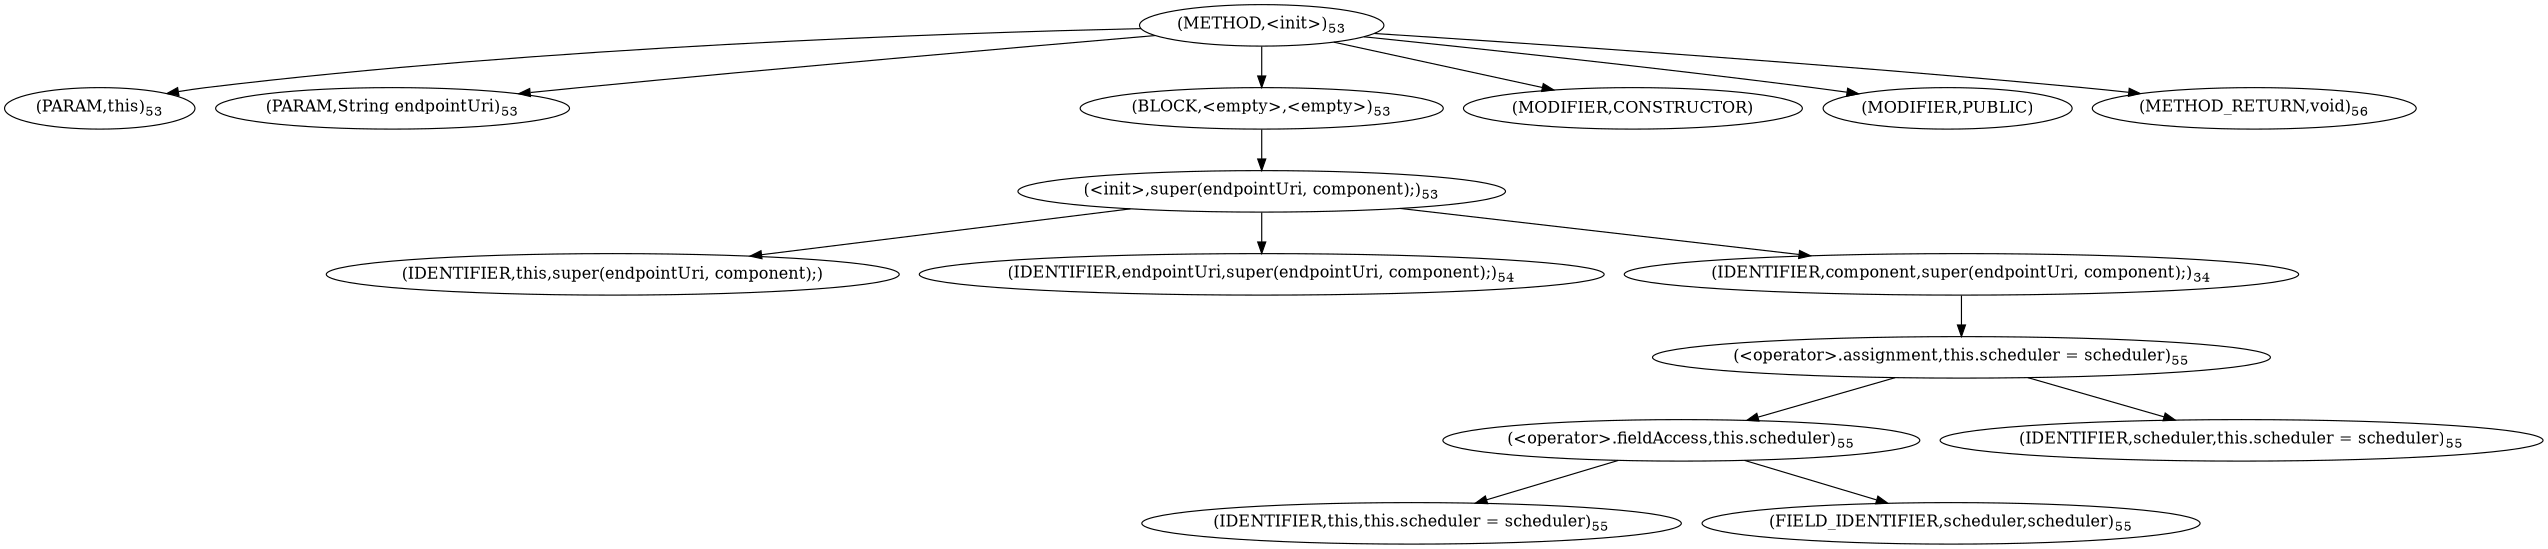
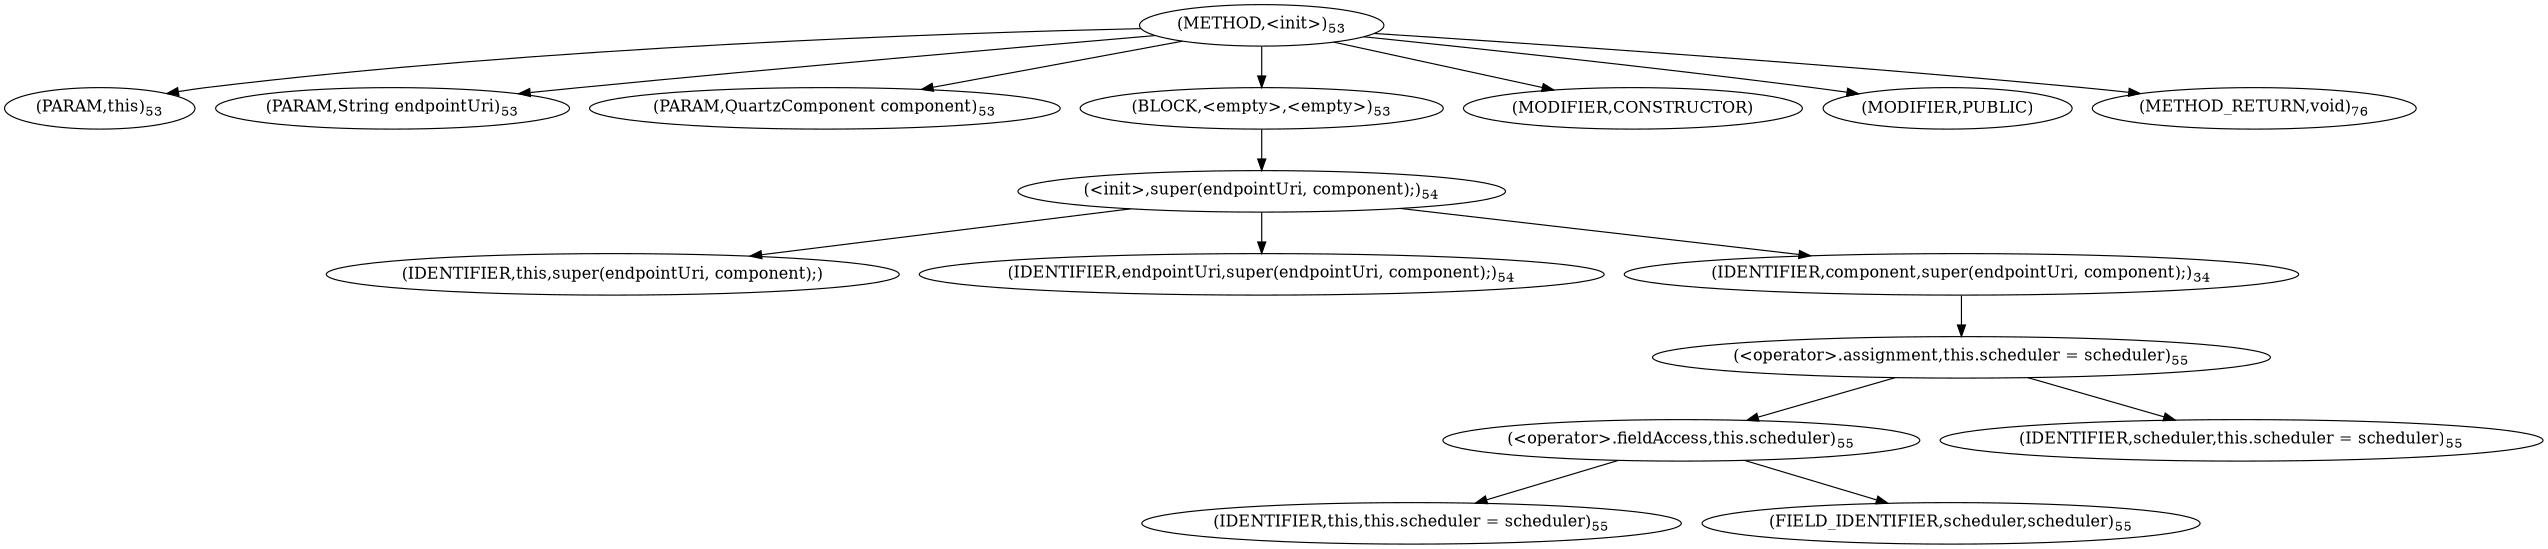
(2360, 107) -> (2360, 107)
none -> (825, 108)
(1431, 190) -> (1431, 190)
